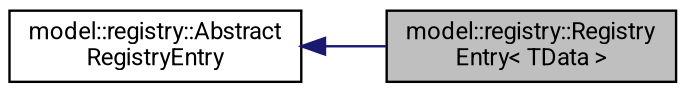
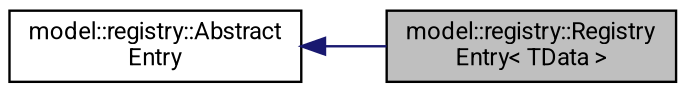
(155, 46) -> (155, 46)
